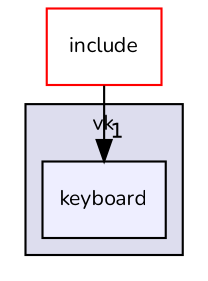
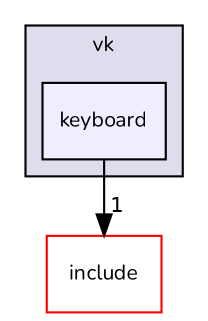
(104, 117) -> (104, 190)
